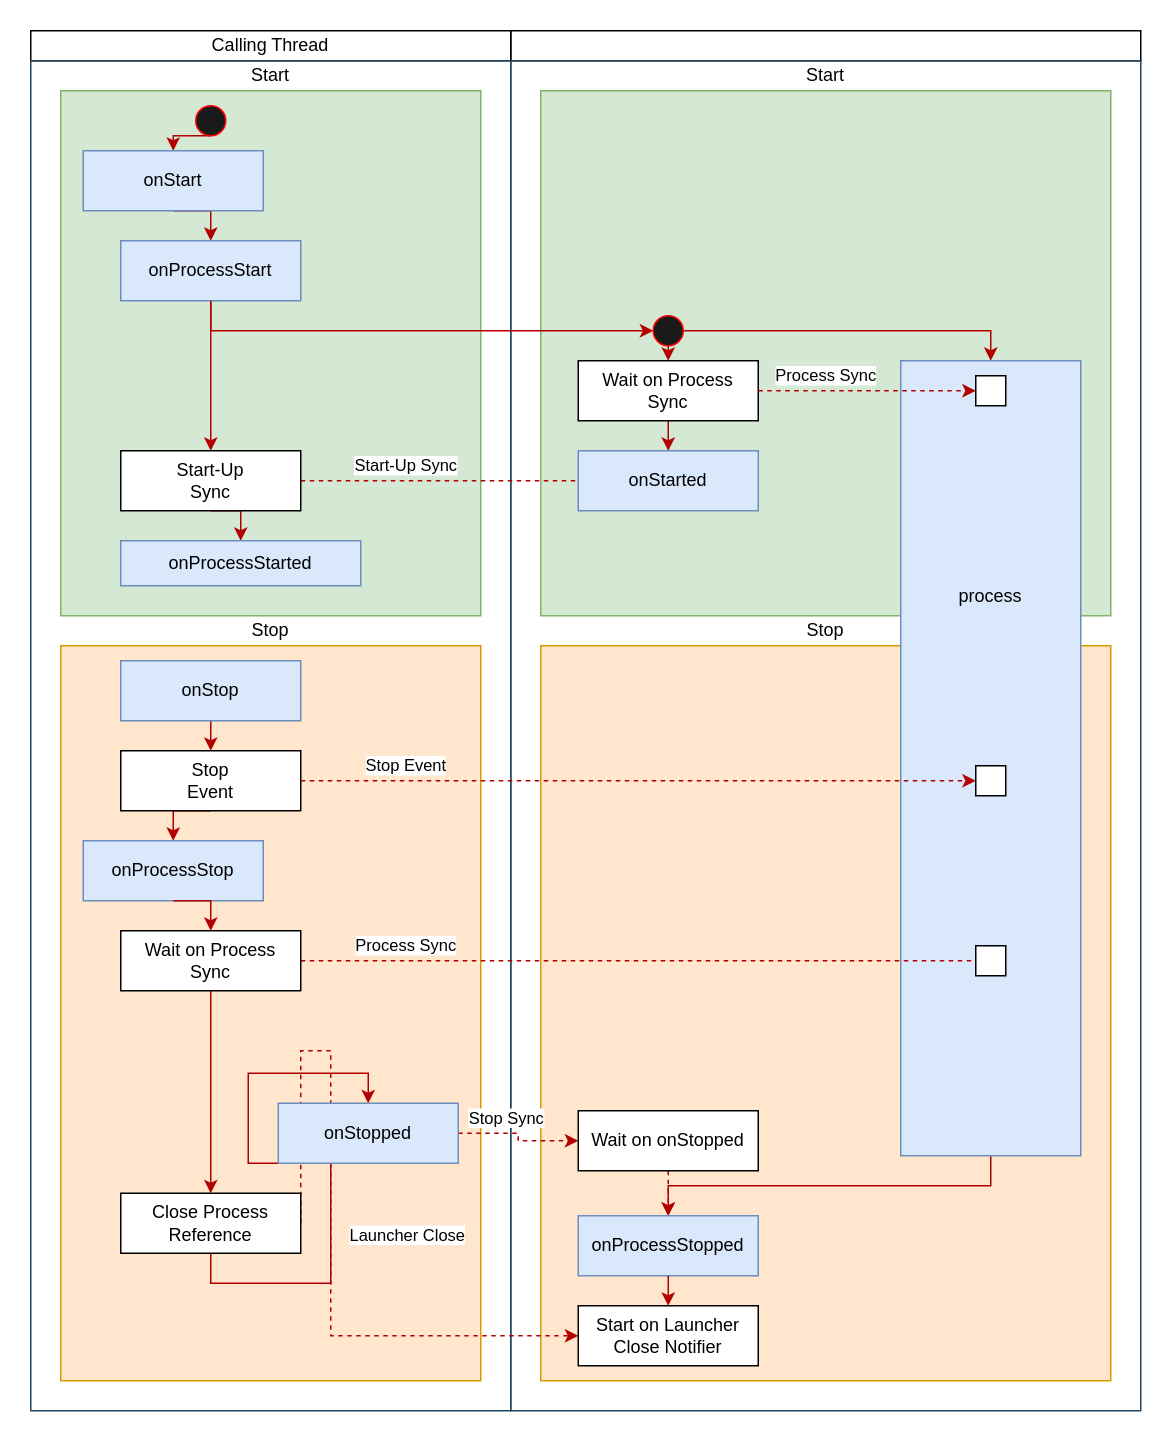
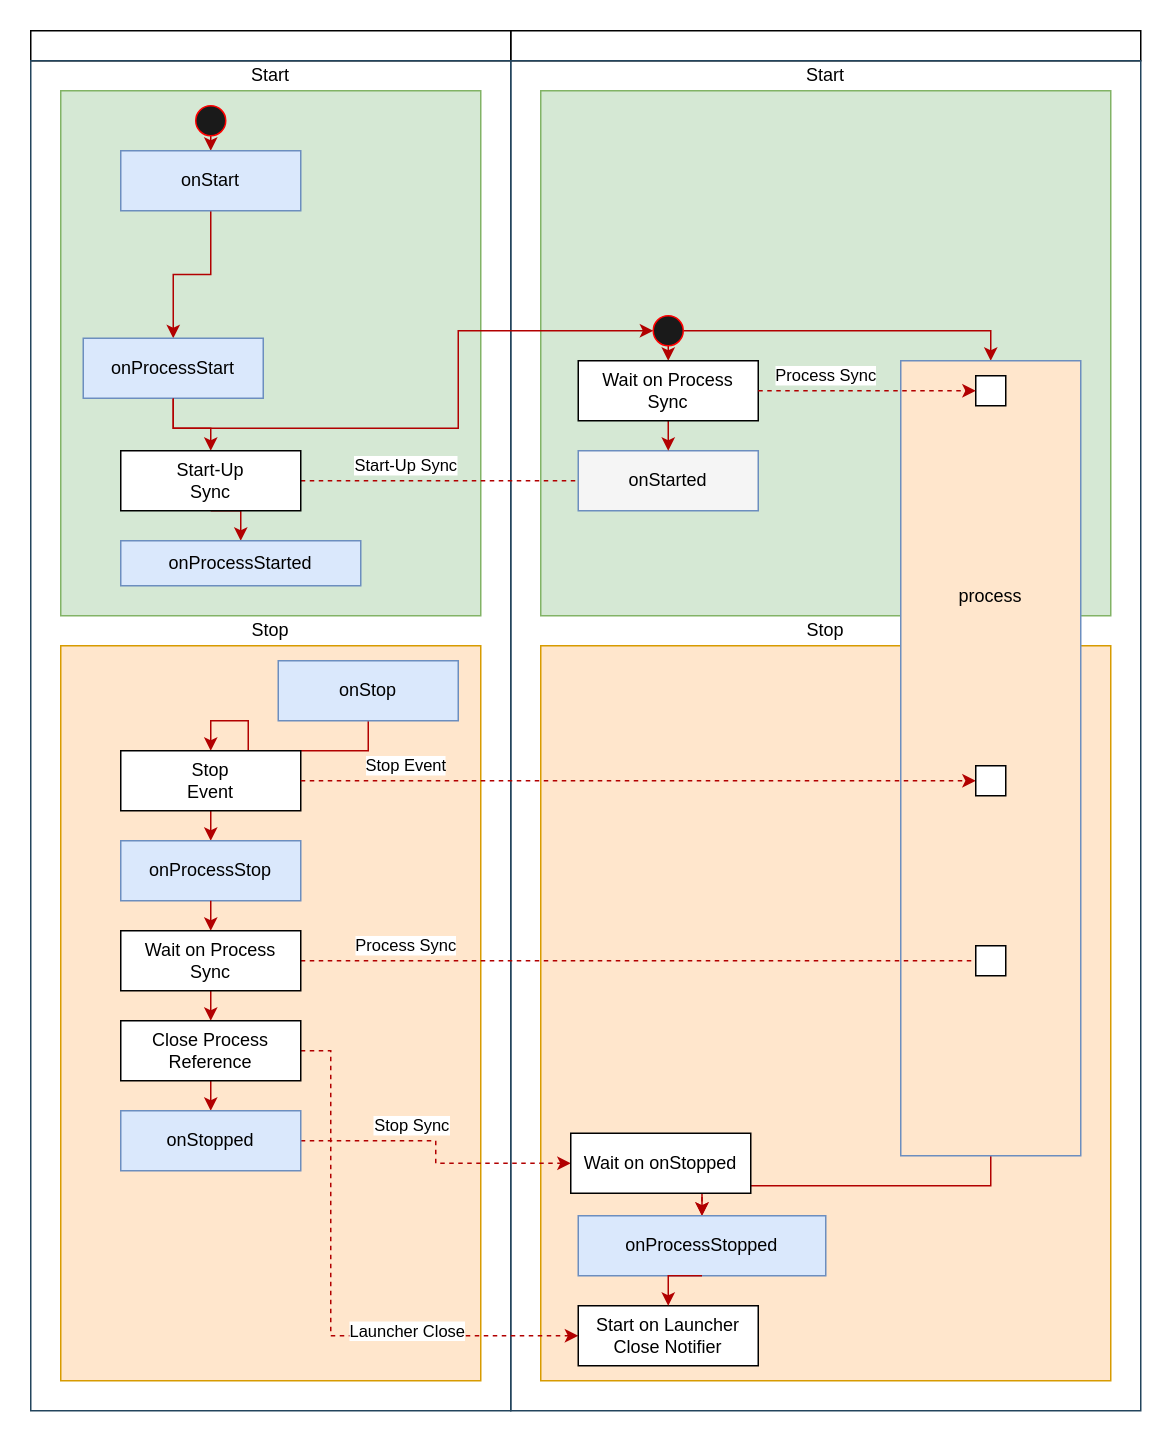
(271, 46) -> none
(173, 181) -> (211, 181)
(211, 271) -> (173, 368)
(668, 481) -> (668, 481)
(211, 691) -> (368, 691)
(991, 758) -> (991, 758)
(173, 871) -> (211, 871)
(368, 1133) -> (211, 1141)
(668, 1141) -> (661, 1163)
(211, 1223) -> (211, 1051)
(668, 1246) -> (702, 1246)
